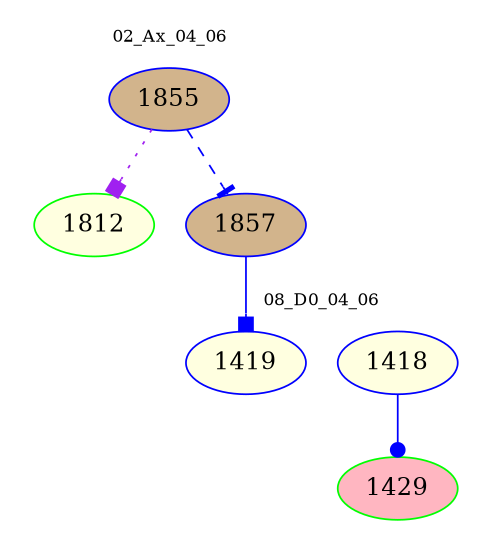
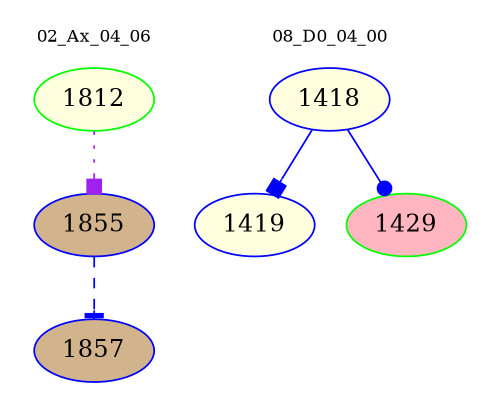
(137, 154) -> (94, 154)
(246, 295) -> (297, 154)
(322, 301) -> (331, 38)
